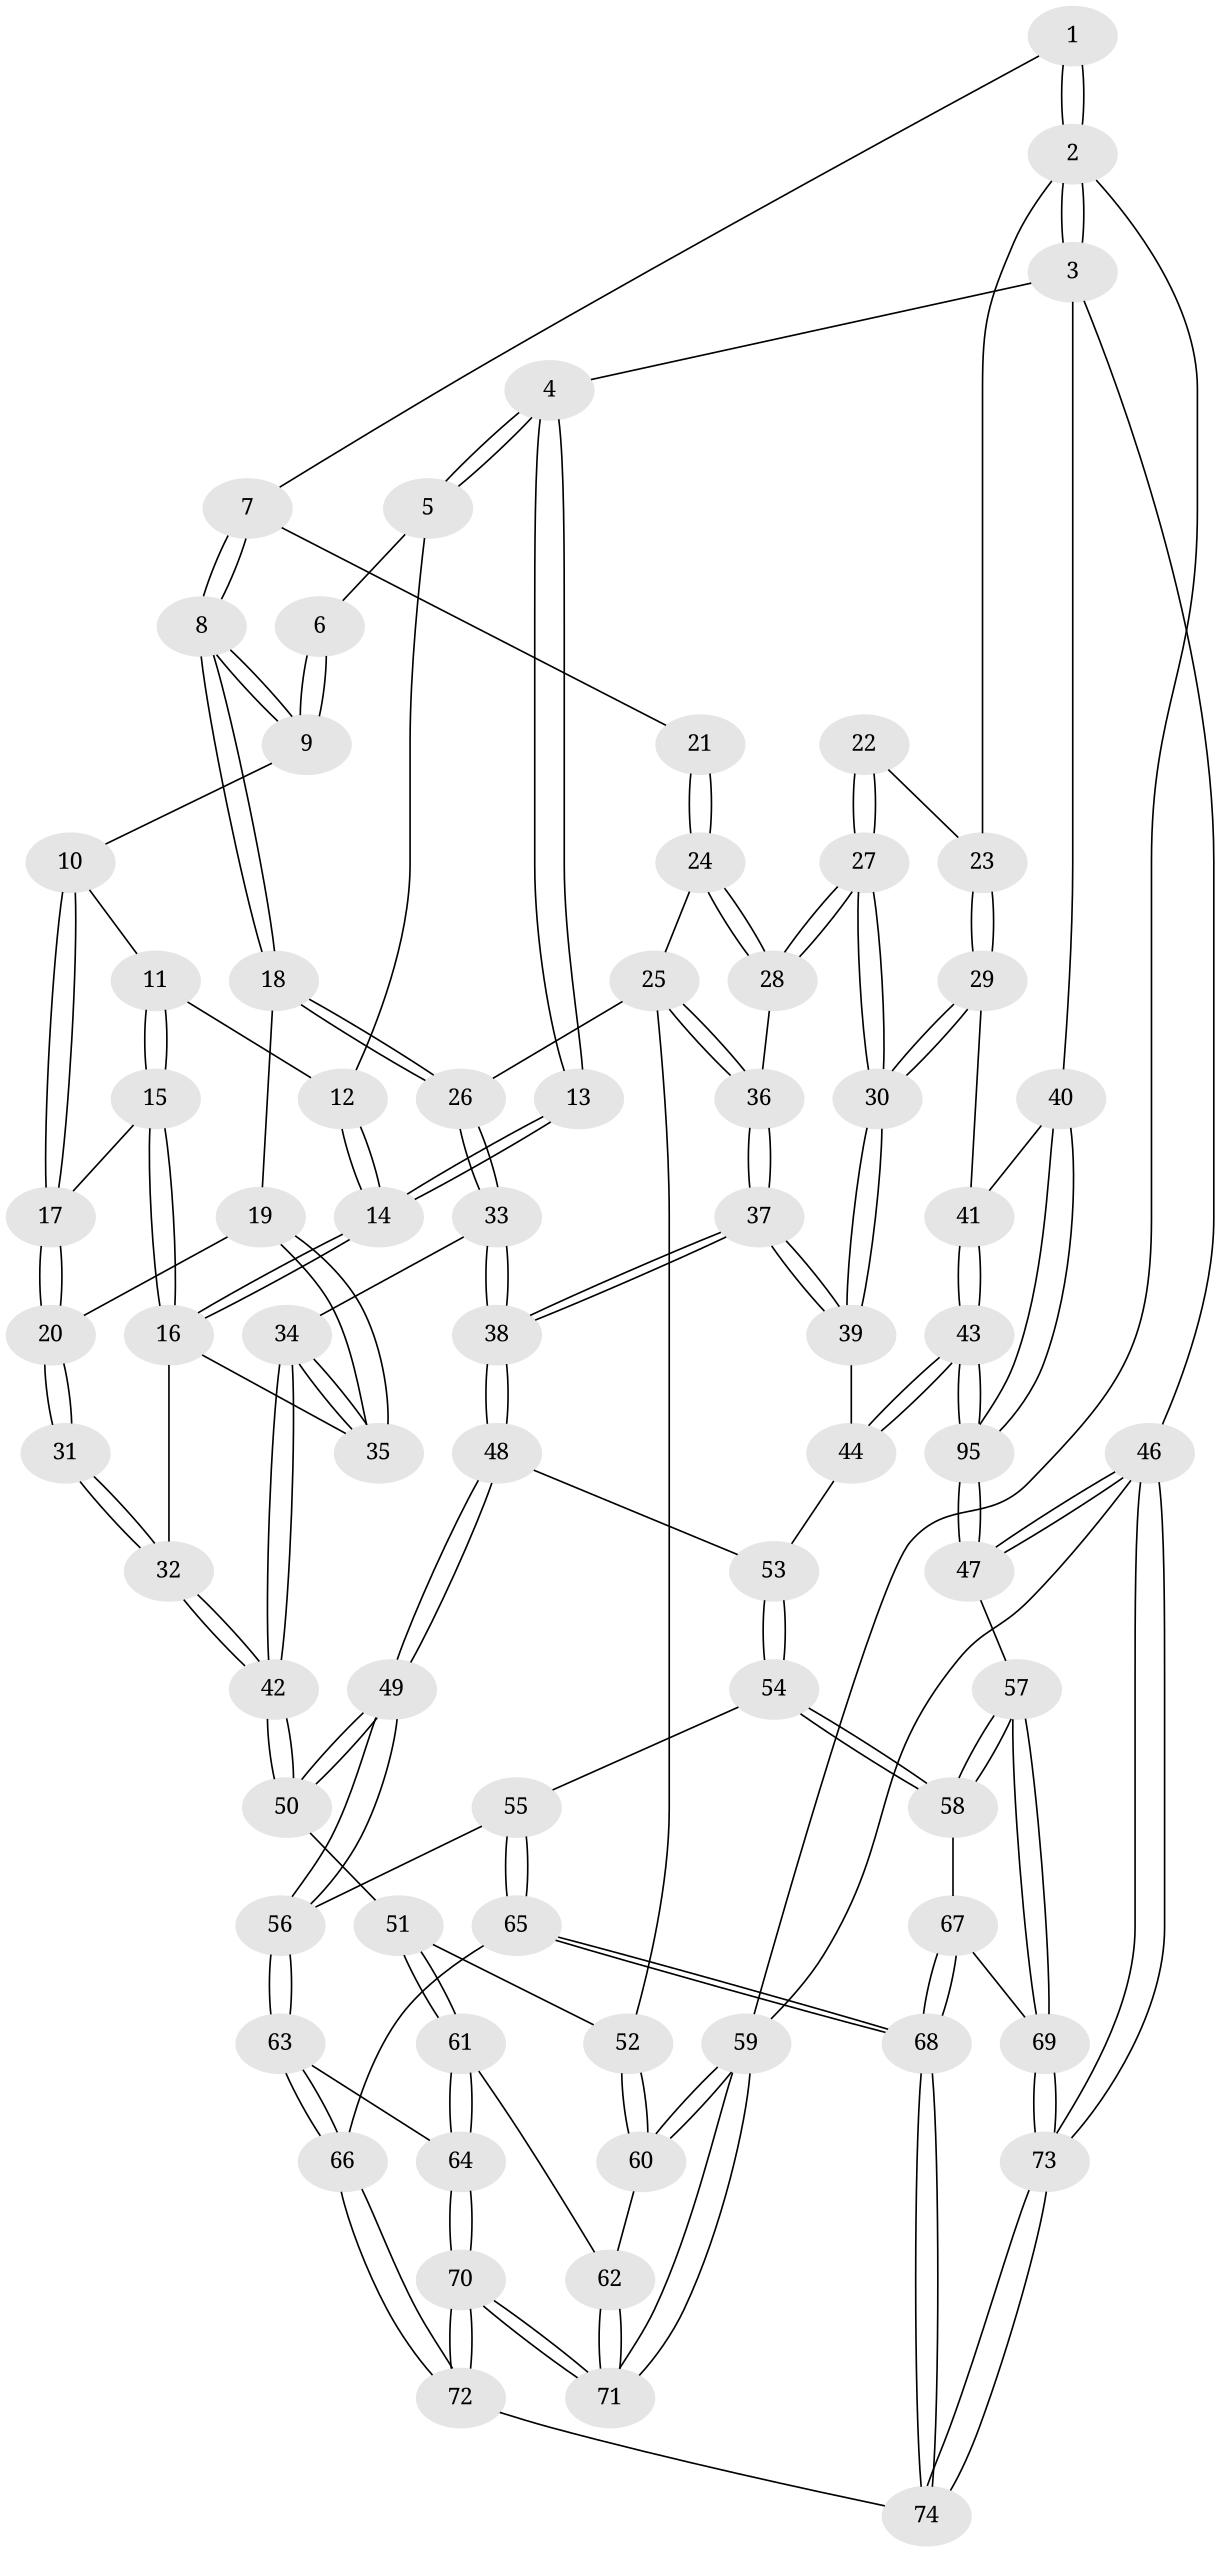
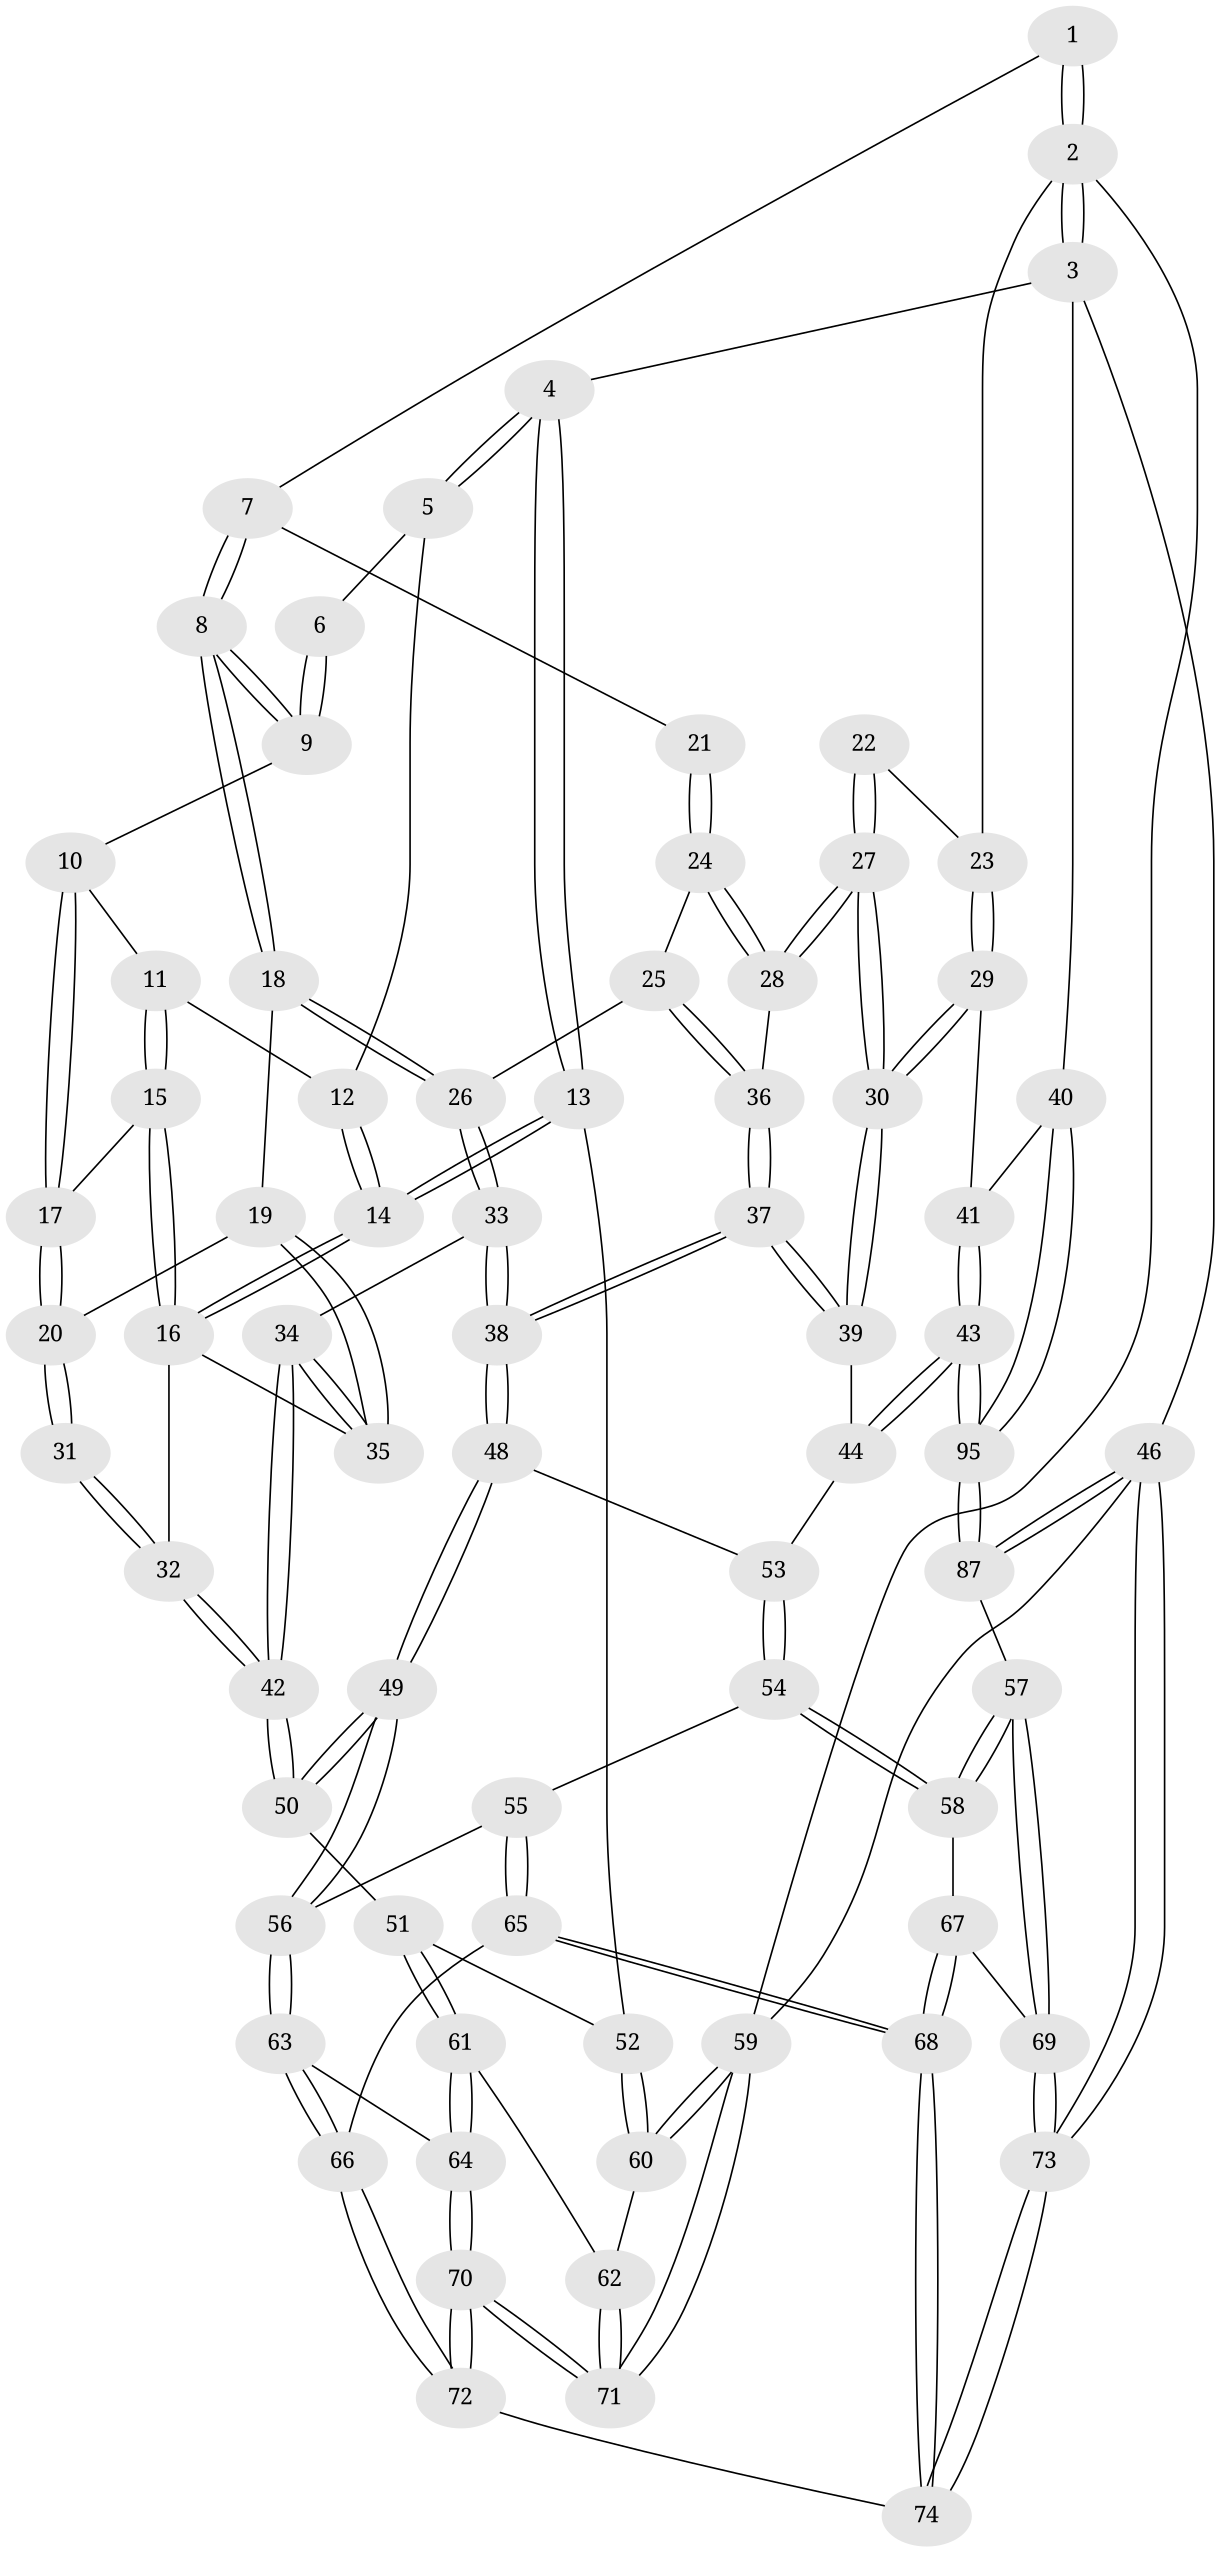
(669, 1514) -> (607, 1571)
(969, 1571) -> (969, 1571)
